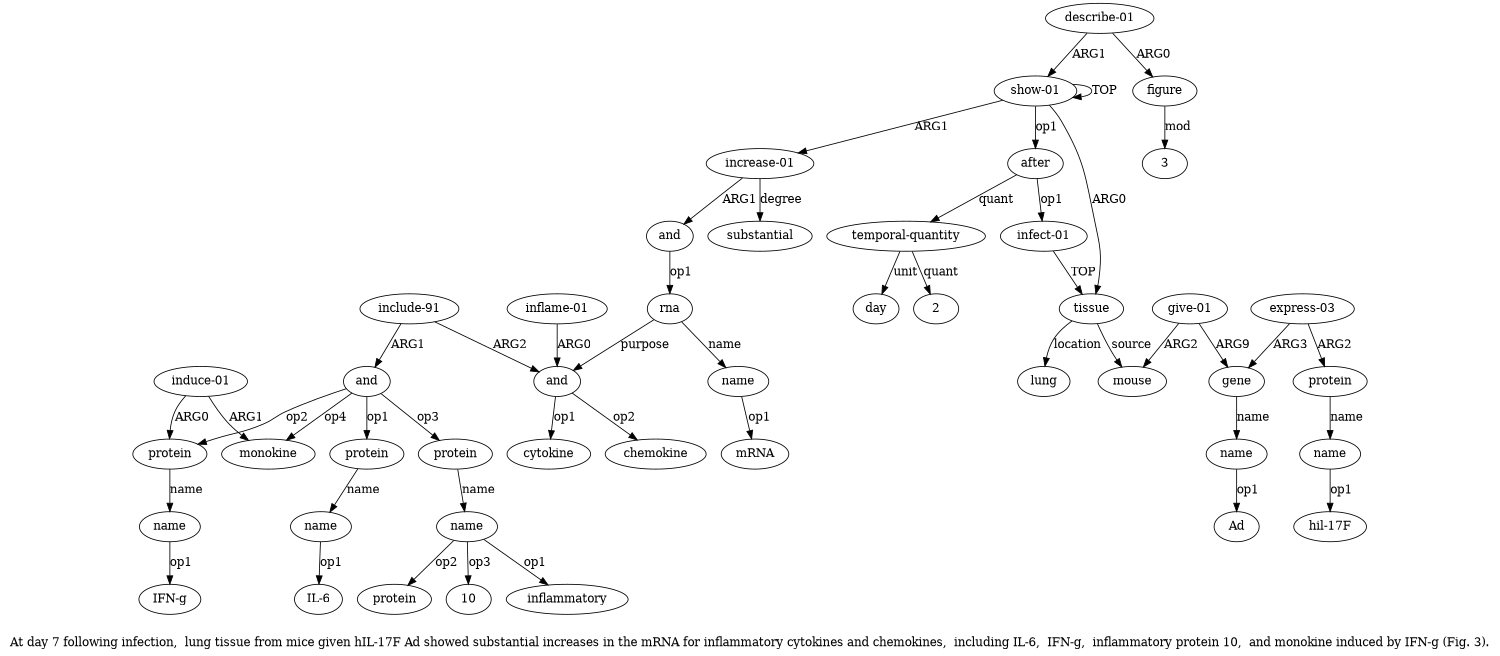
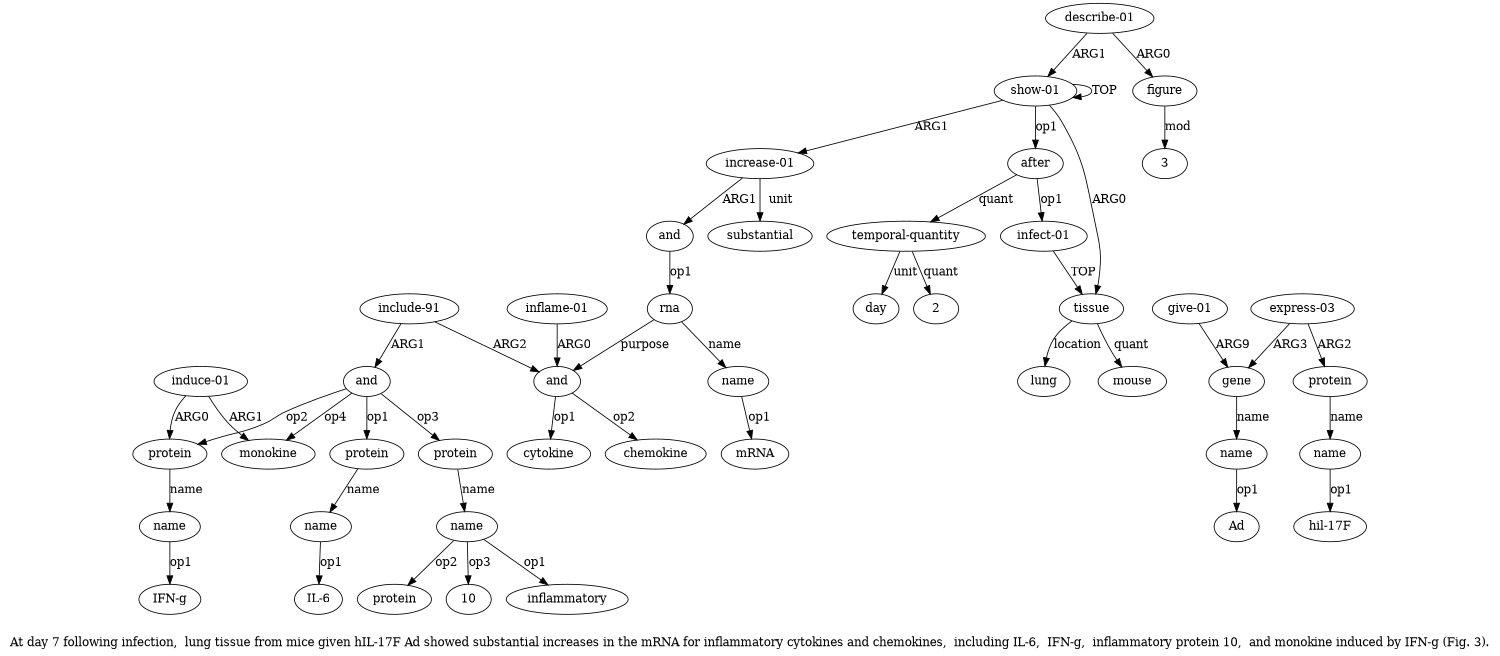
(781, 200) -> (781, 200)
(1164, 342) -> none
(1131, 345) -> (1131, 345)
